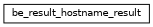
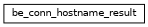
(77, 14) -> (74, 14)
